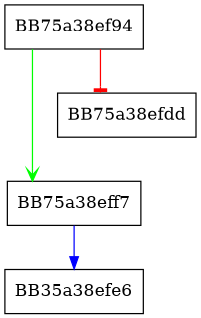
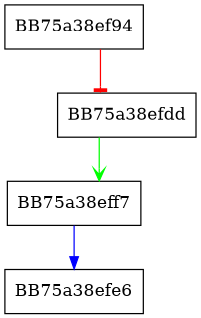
(32, 109) -> (99, 153)
(74, 292) -> (74, 292)
